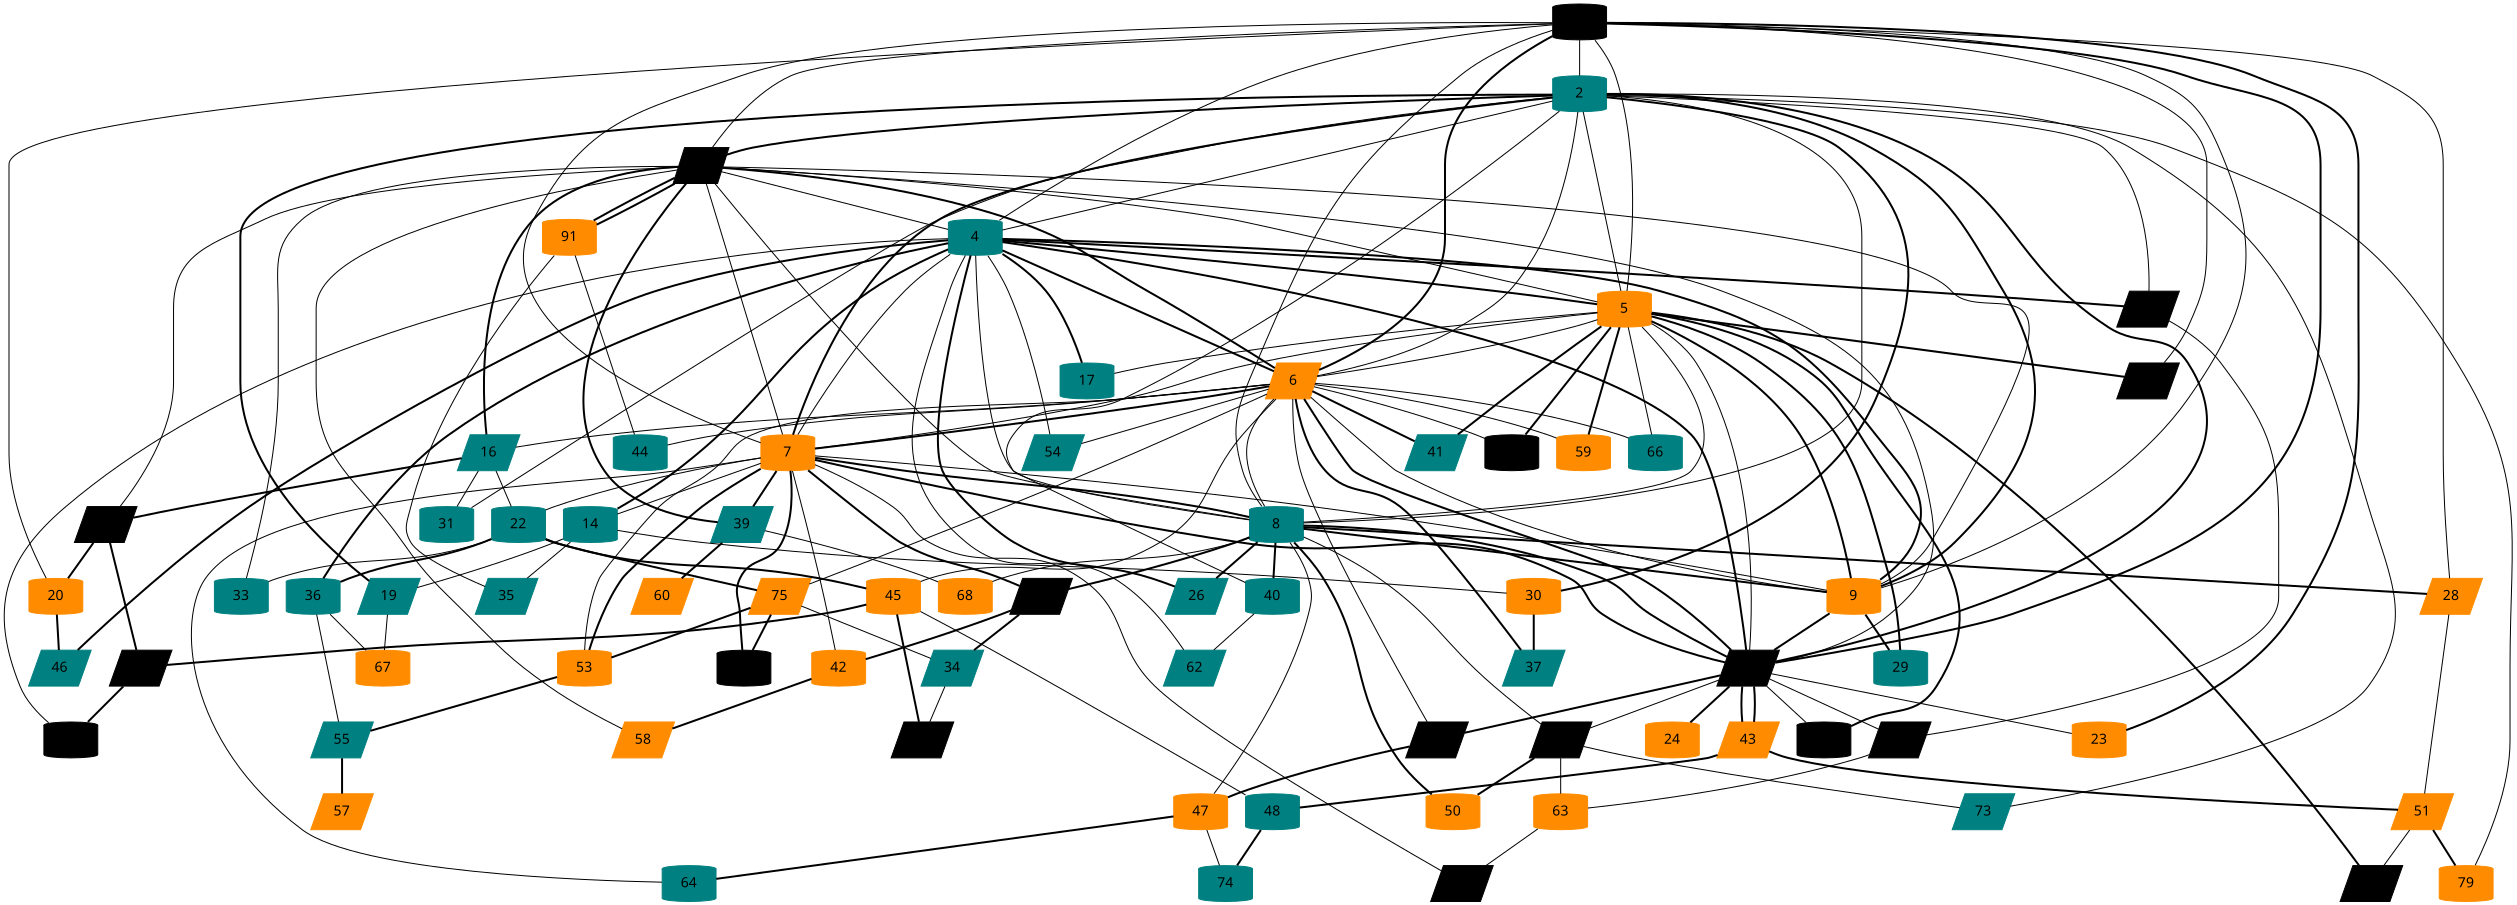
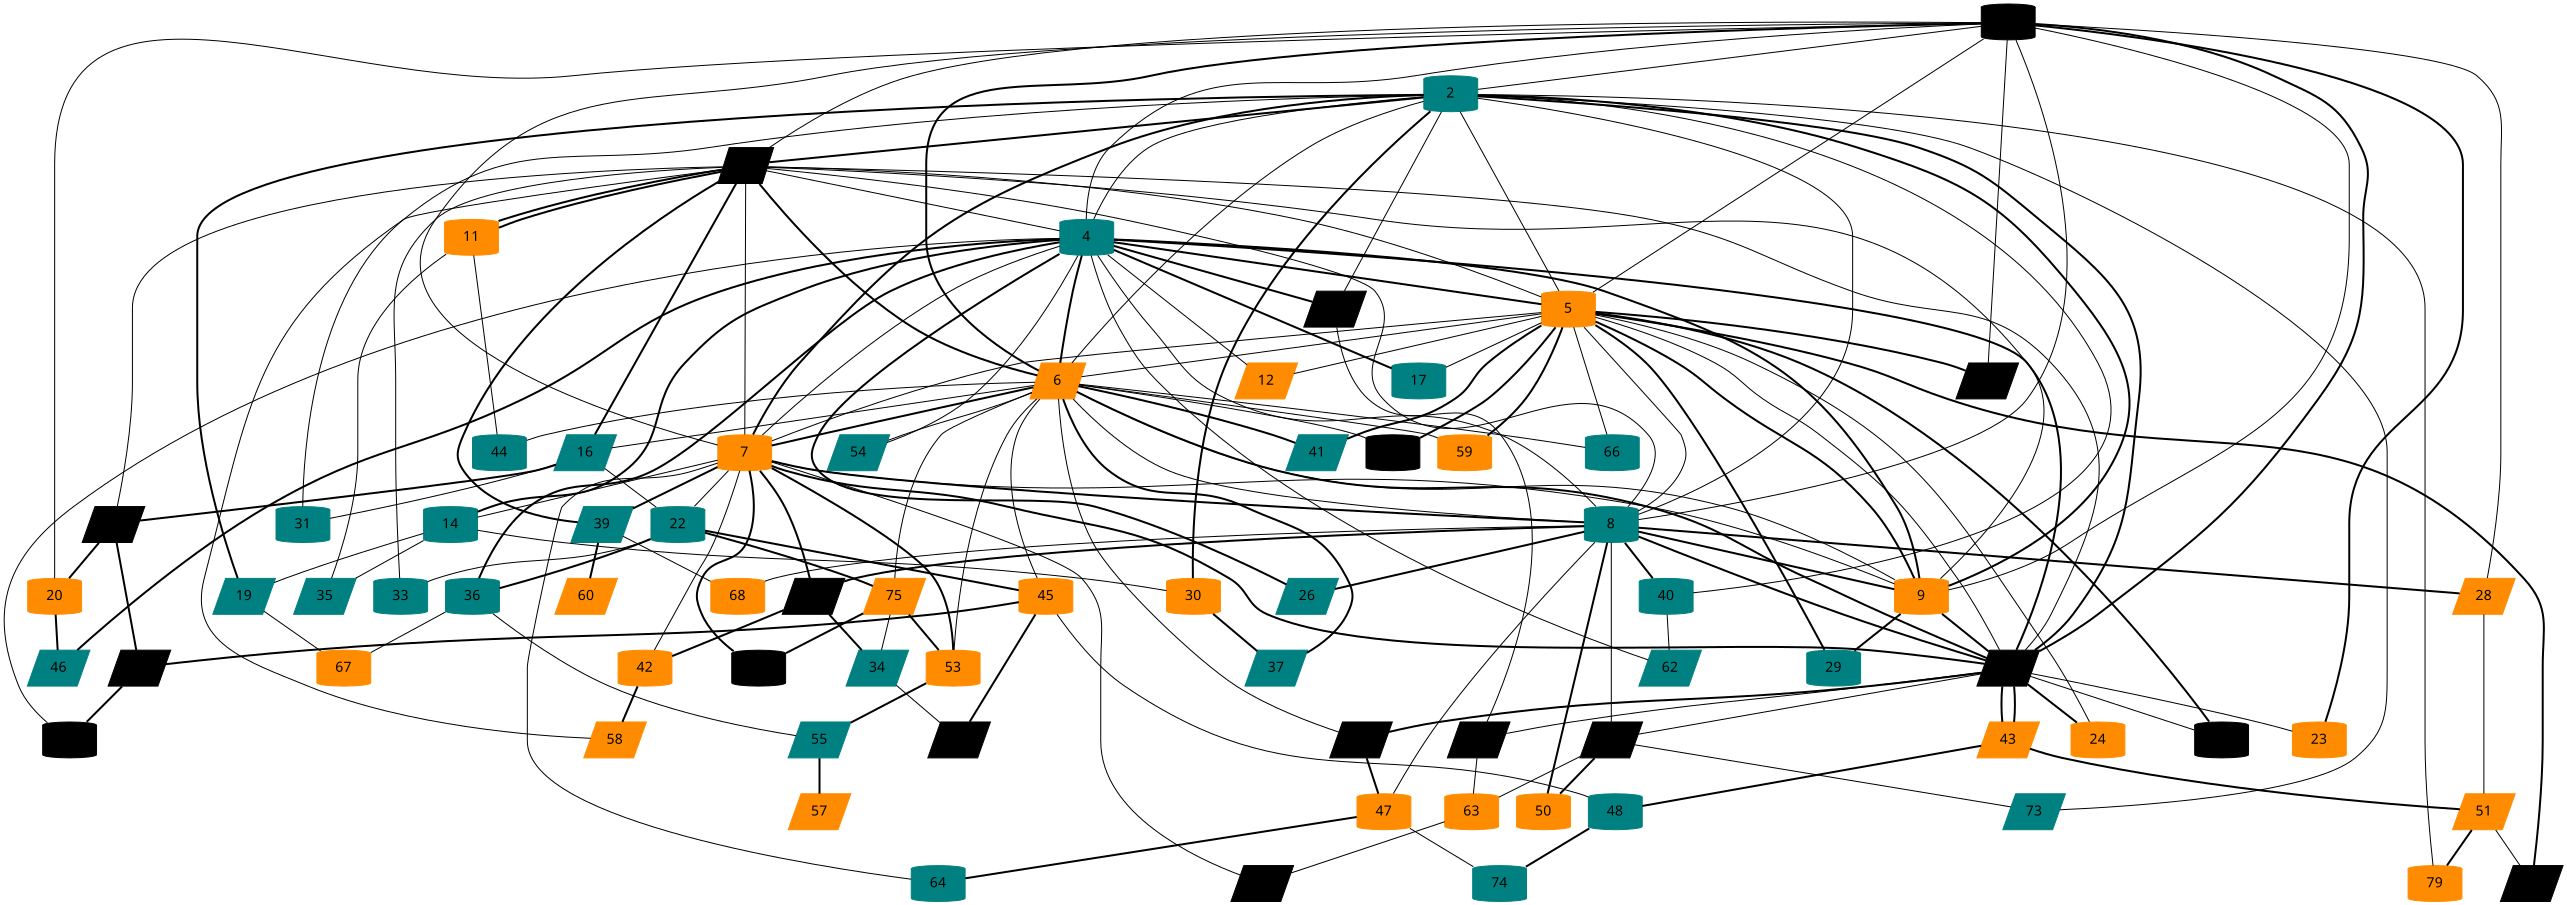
(569, 237) -> (471, 237)
none -> (1266, 381)
none -> (1895, 452)
